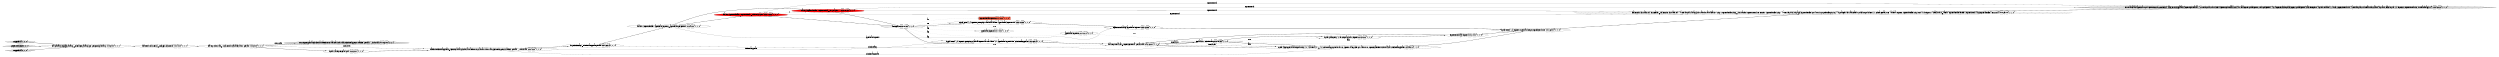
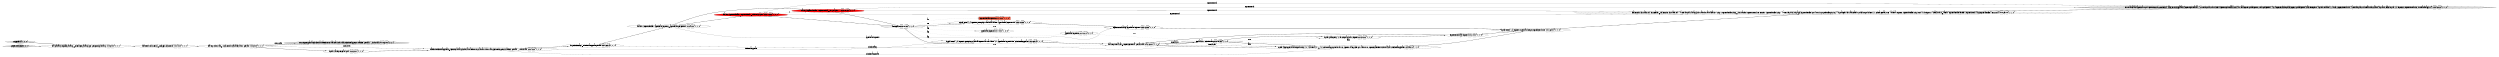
(20, 51) -> none
